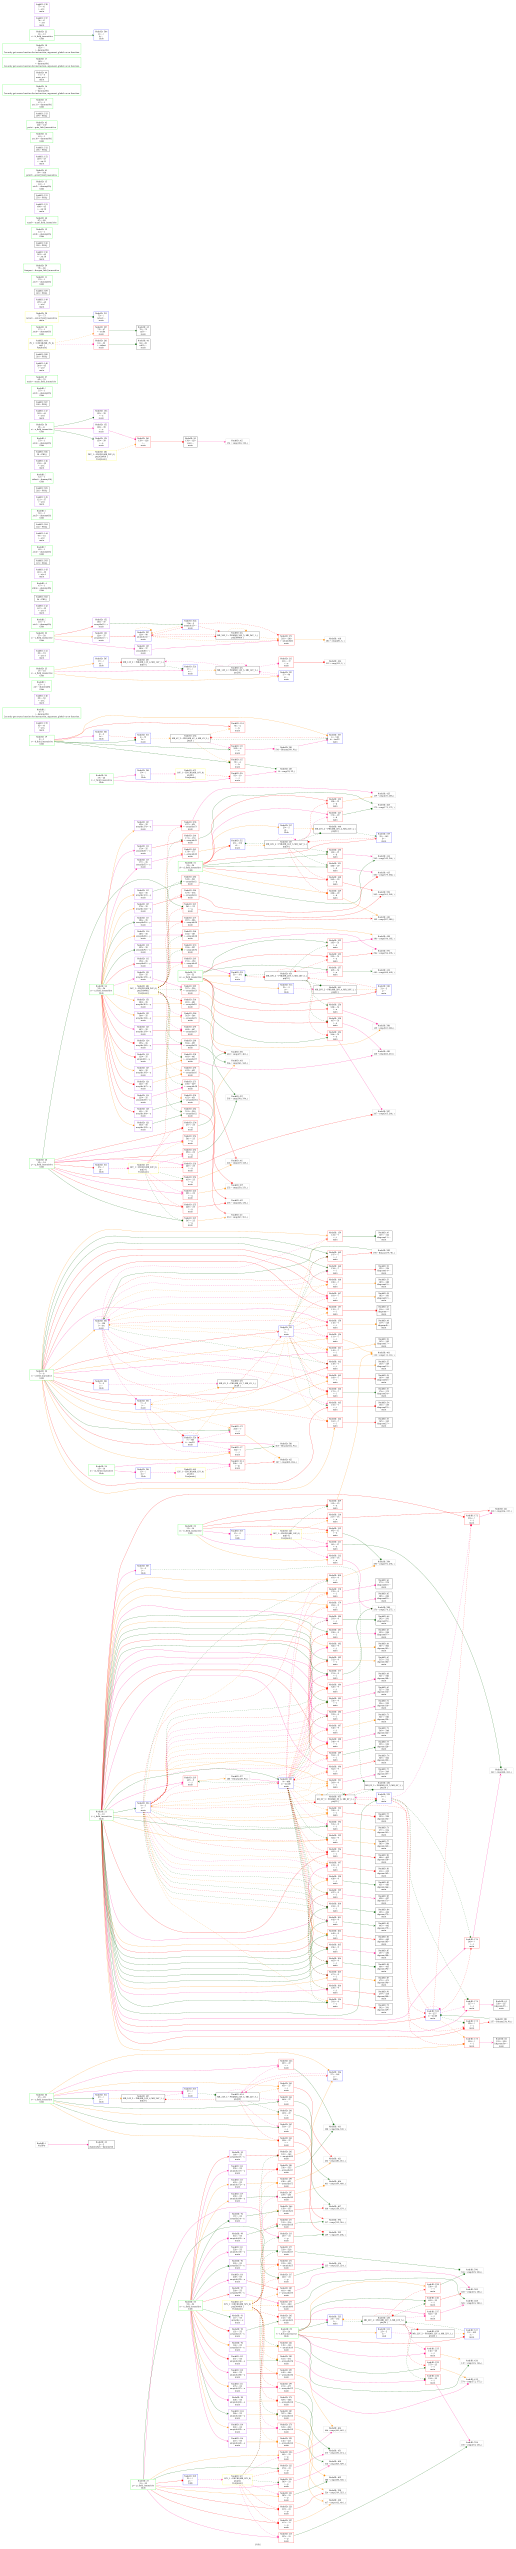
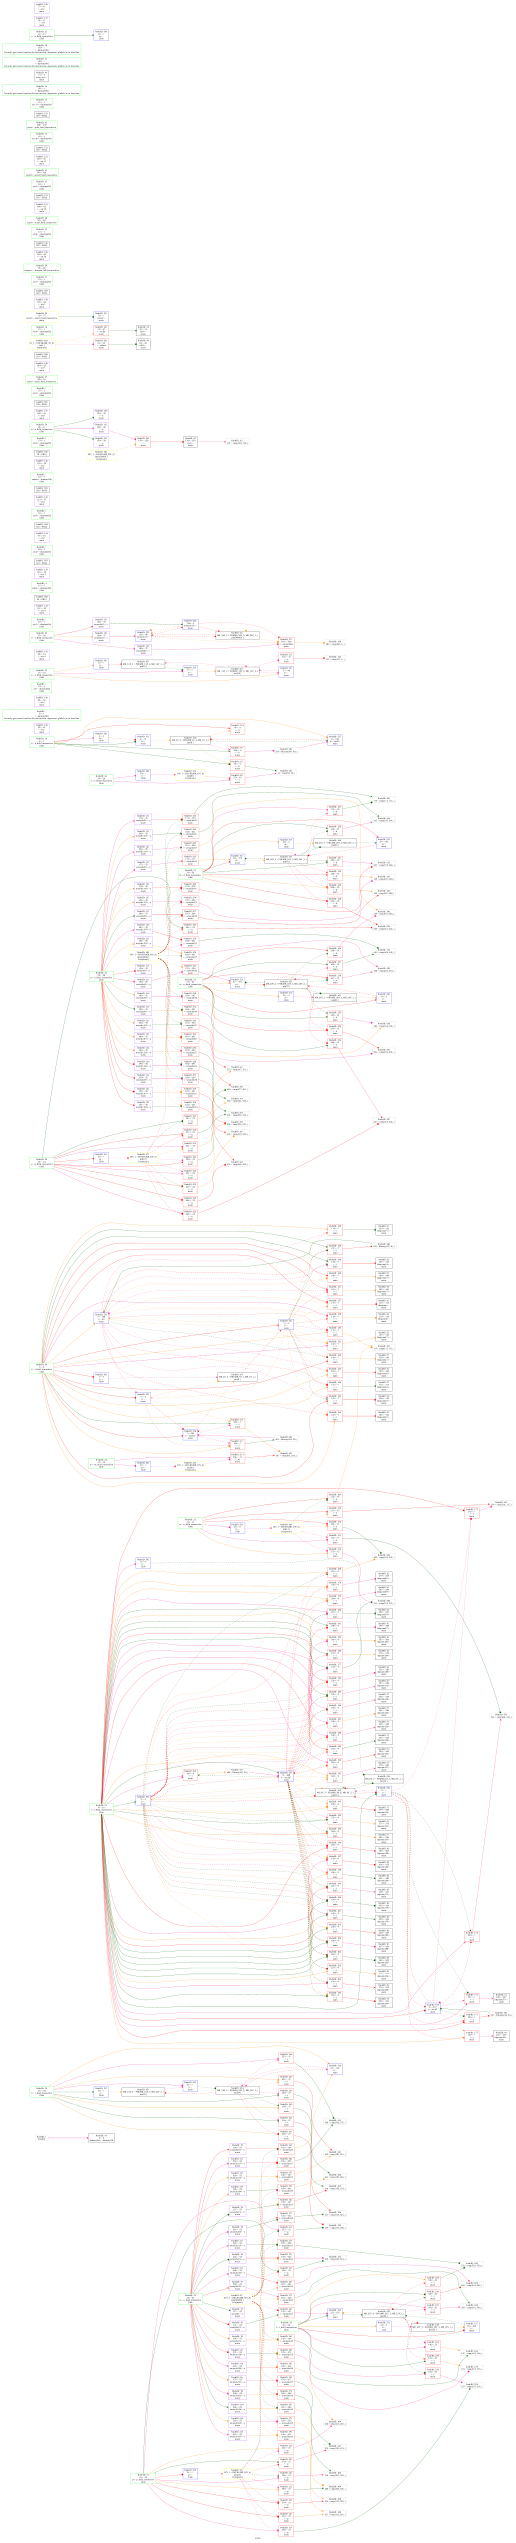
none -> (289, 934)
